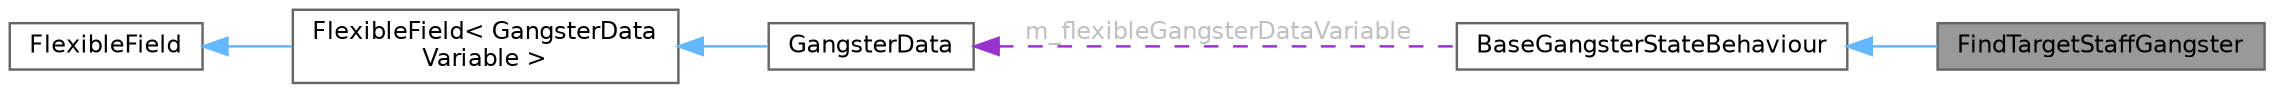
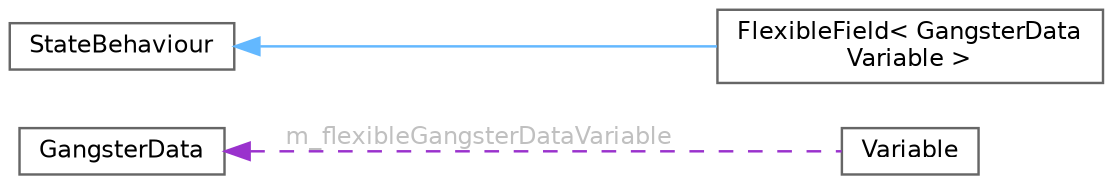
(106, 46) -> (122, 46)
(735, 46) -> none
(1652, 46) -> (910, 151)
(2101, 46) -> none
